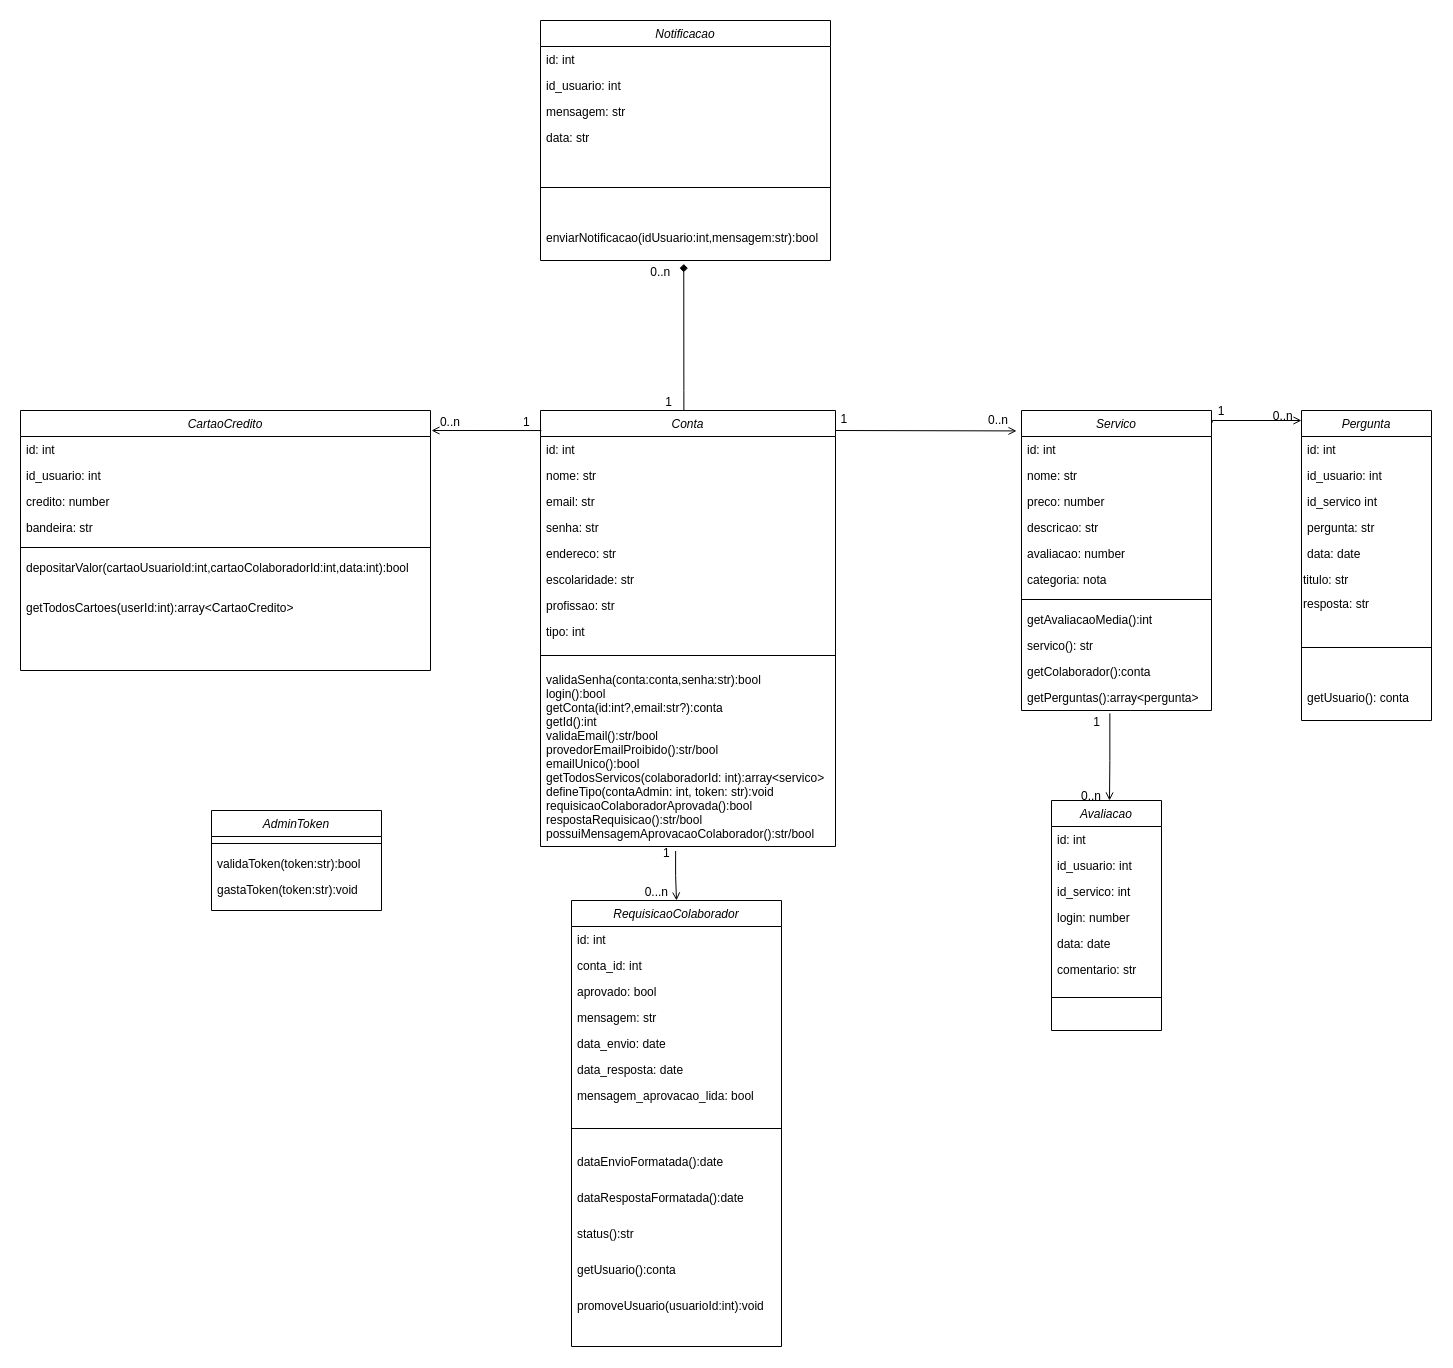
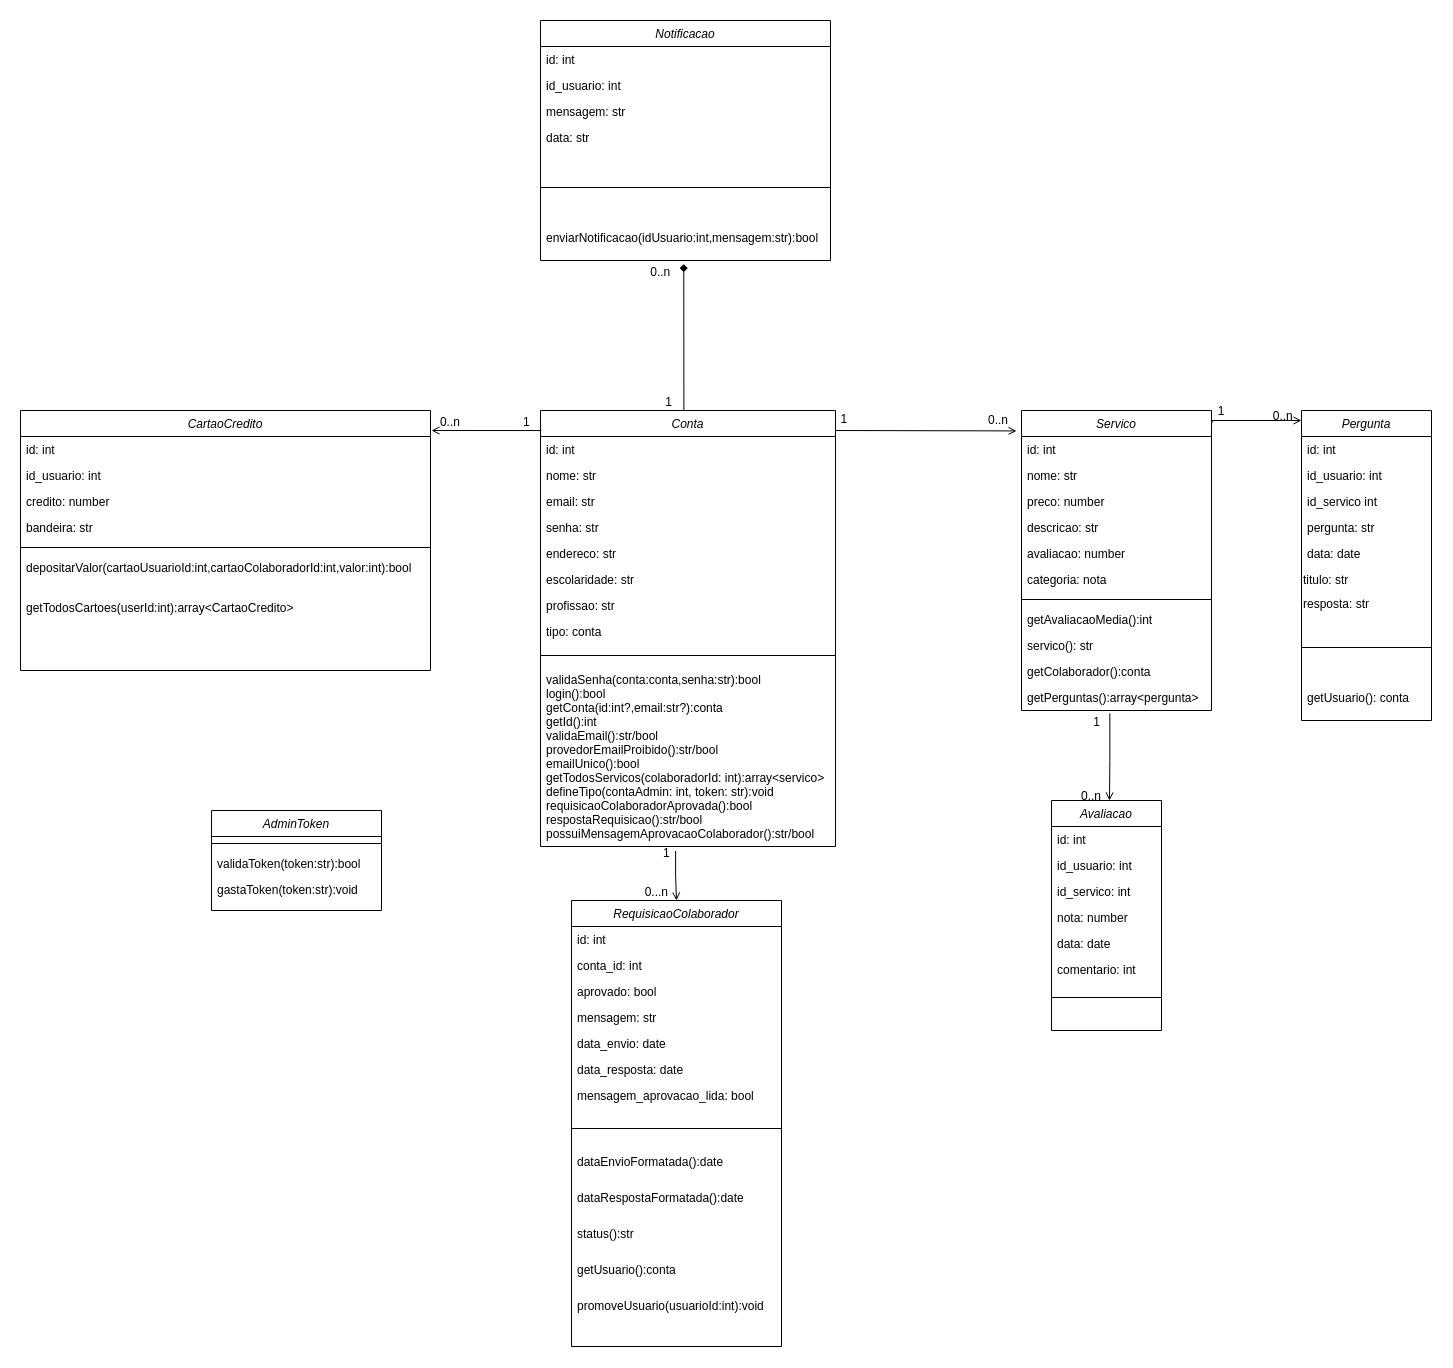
(249, 568) -> (251, 568)
(570, 632) -> (578, 632)
(1094, 918) -> (1094, 918)
(1103, 970) -> (1101, 970)
